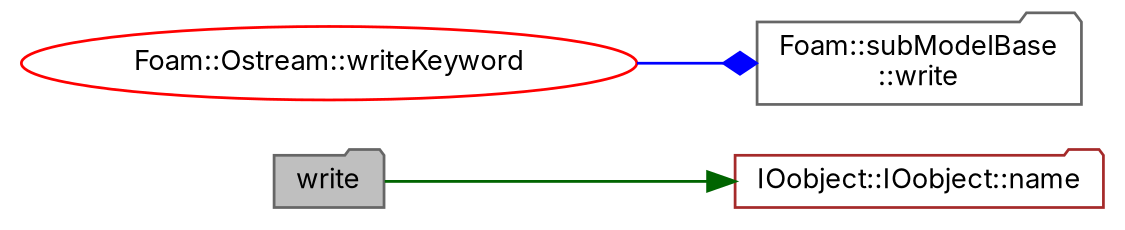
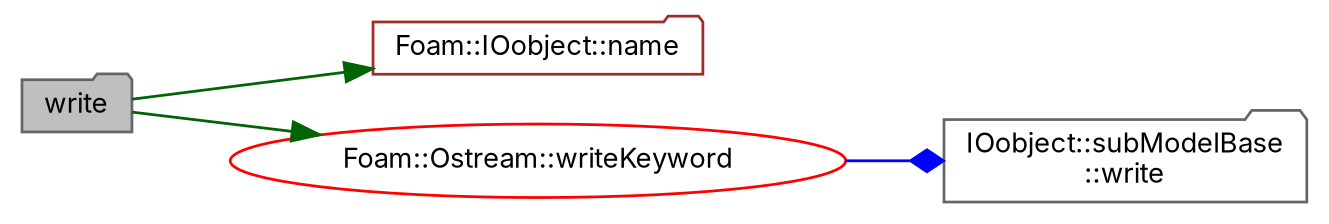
(919, 63) -> (1125, 161)
none -> (212, 122)
(919, 181) -> (538, 48)
